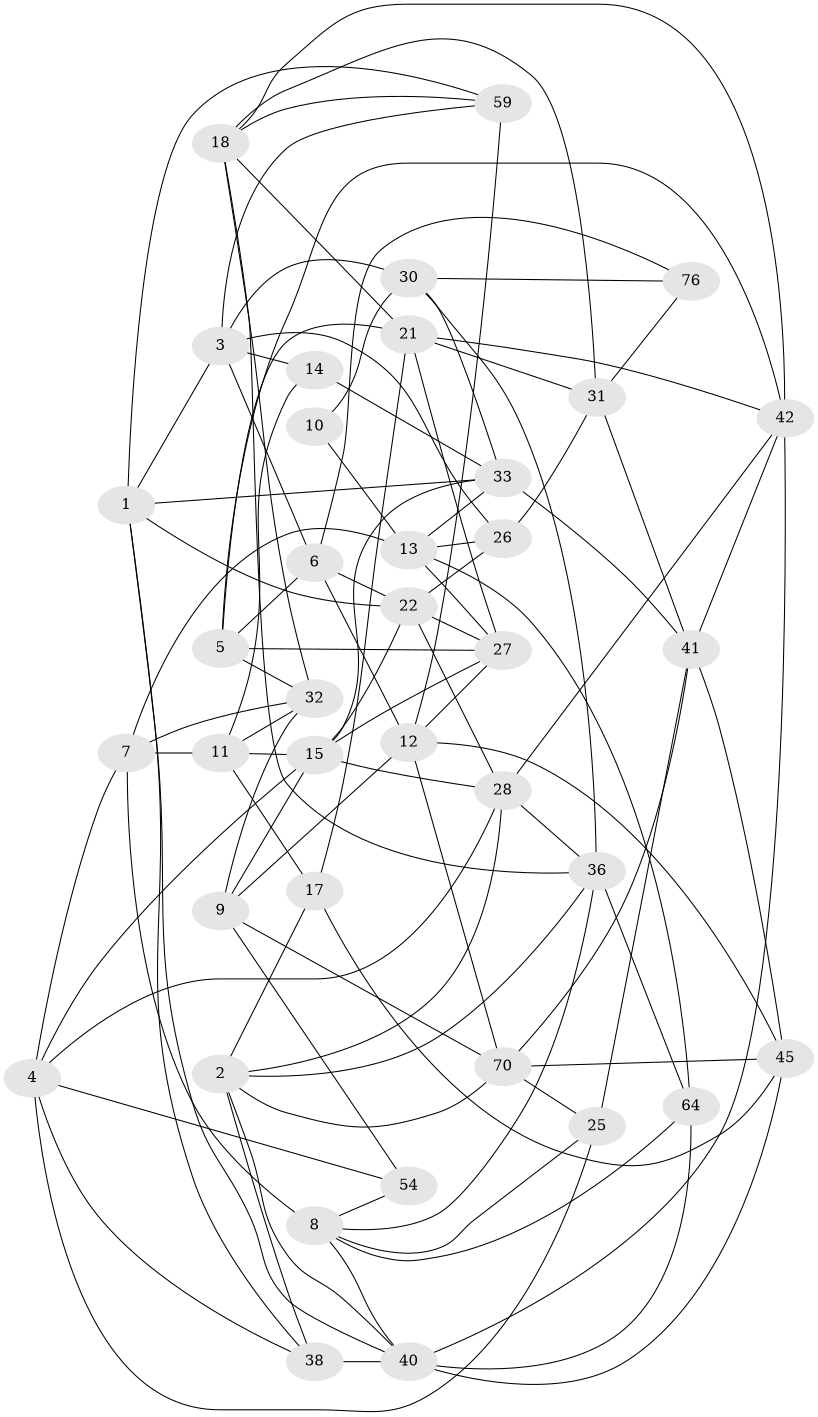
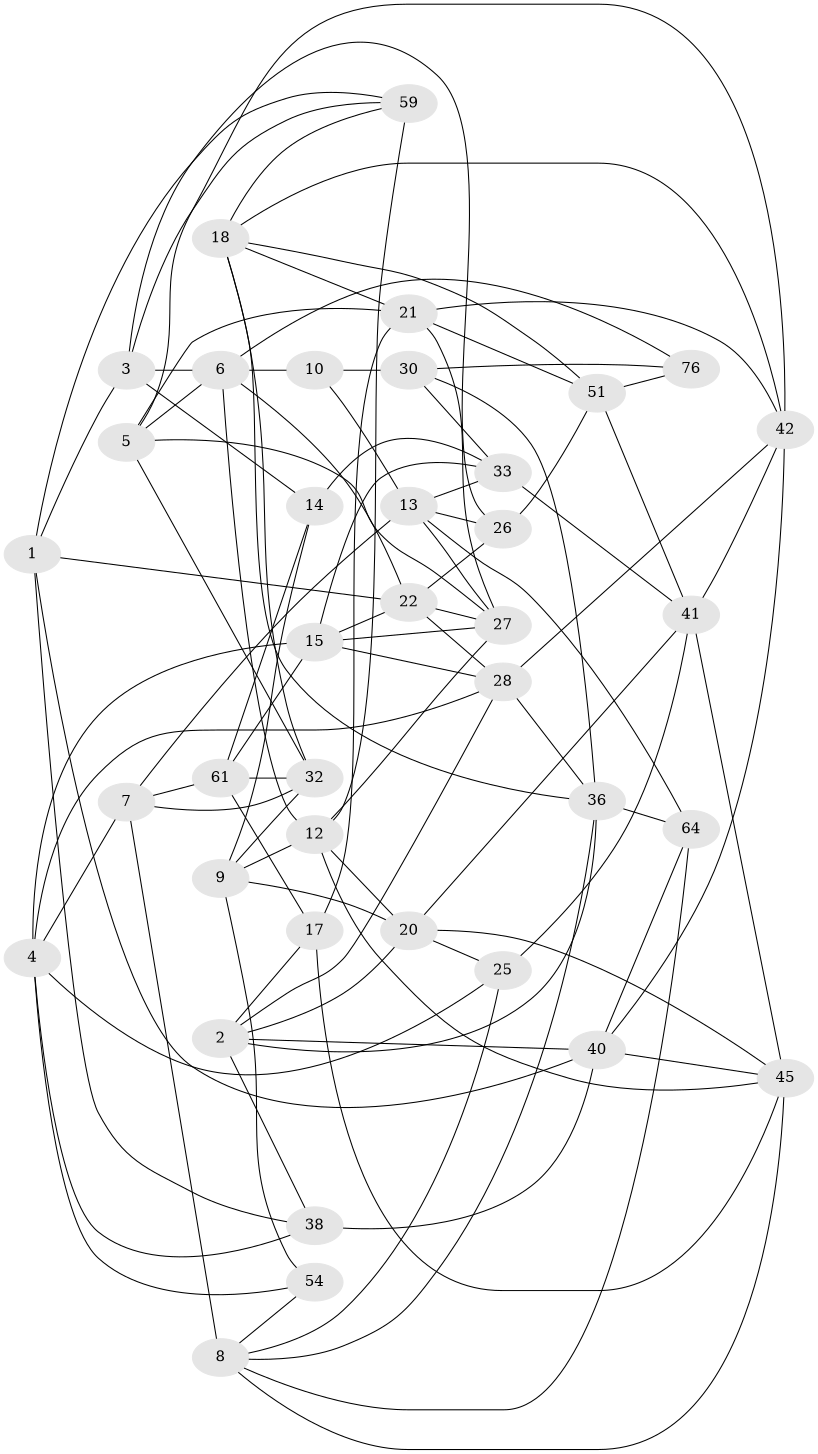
(294, 265) -> none
none -> (268, 370)
(597, 397) -> (597, 393)
(315, 492) -> none
(221, 753) -> (221, 778)
(266, 836) -> (273, 685)
(503, 1067) -> (409, 931)
(362, 1294) -> (625, 1444)
